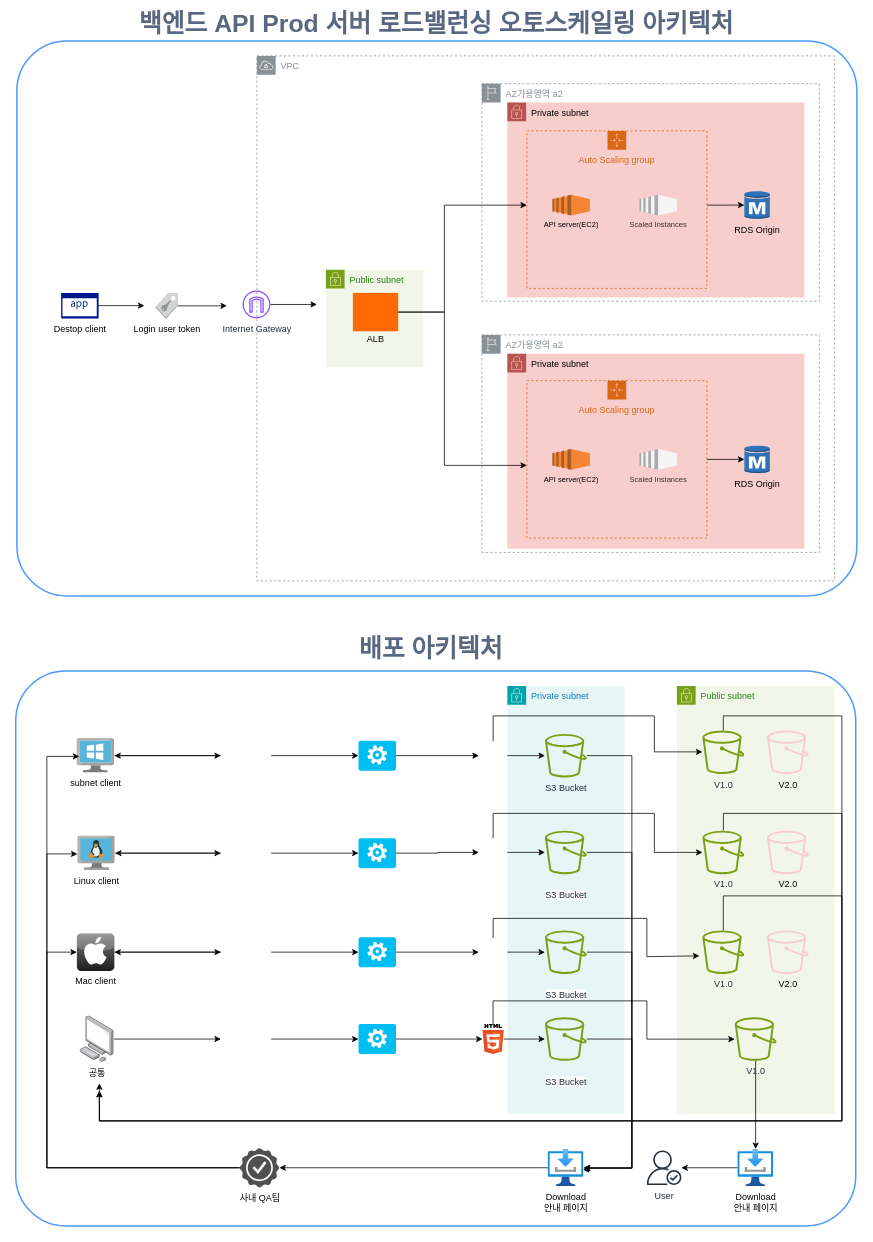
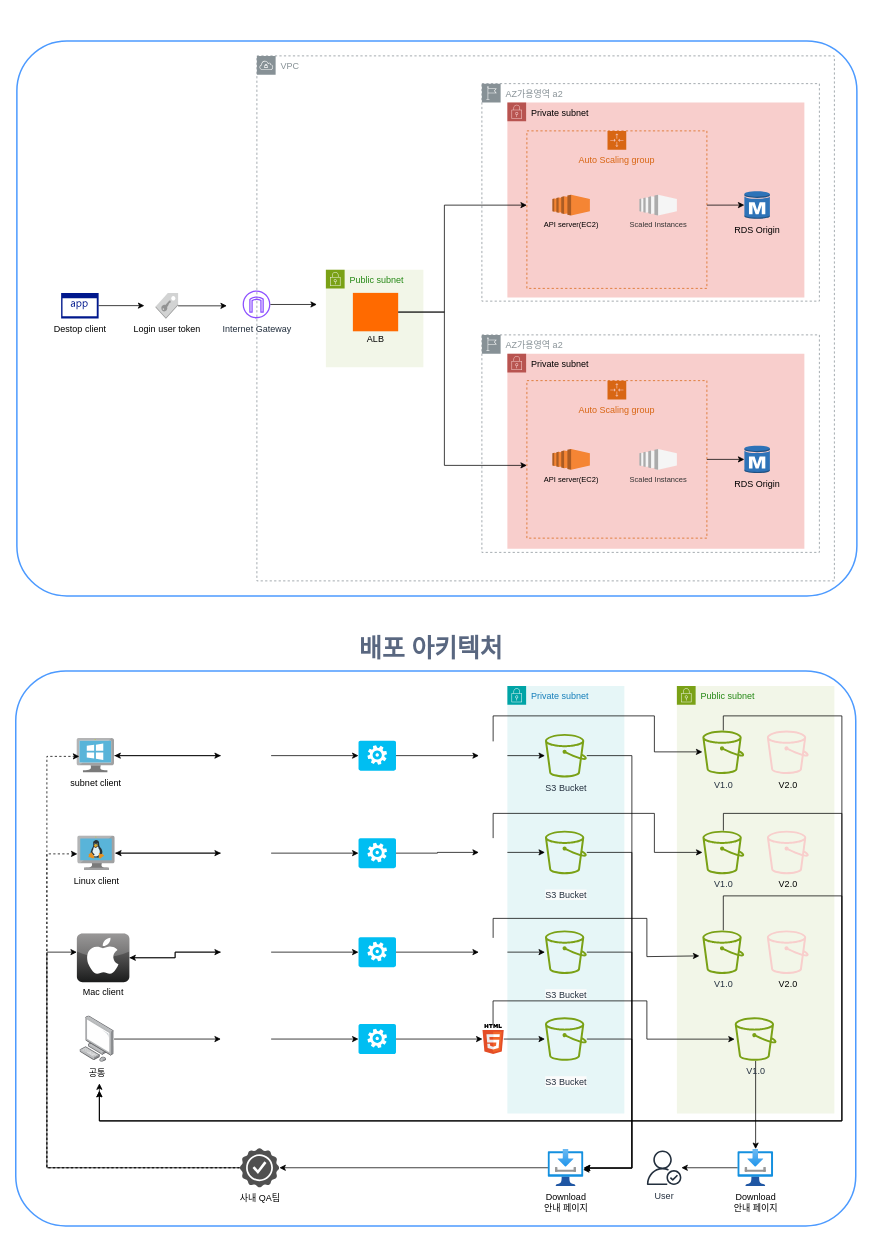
(436, 23) -> none
(47, 791) -> (47, 791)
(59, 854) -> (59, 854)
(96, 952) -> (103, 958)
